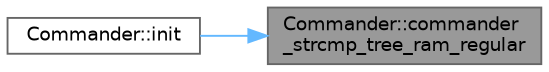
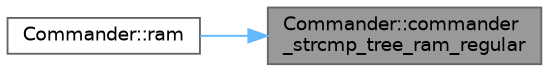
(104, 36) -> (104, 36)
